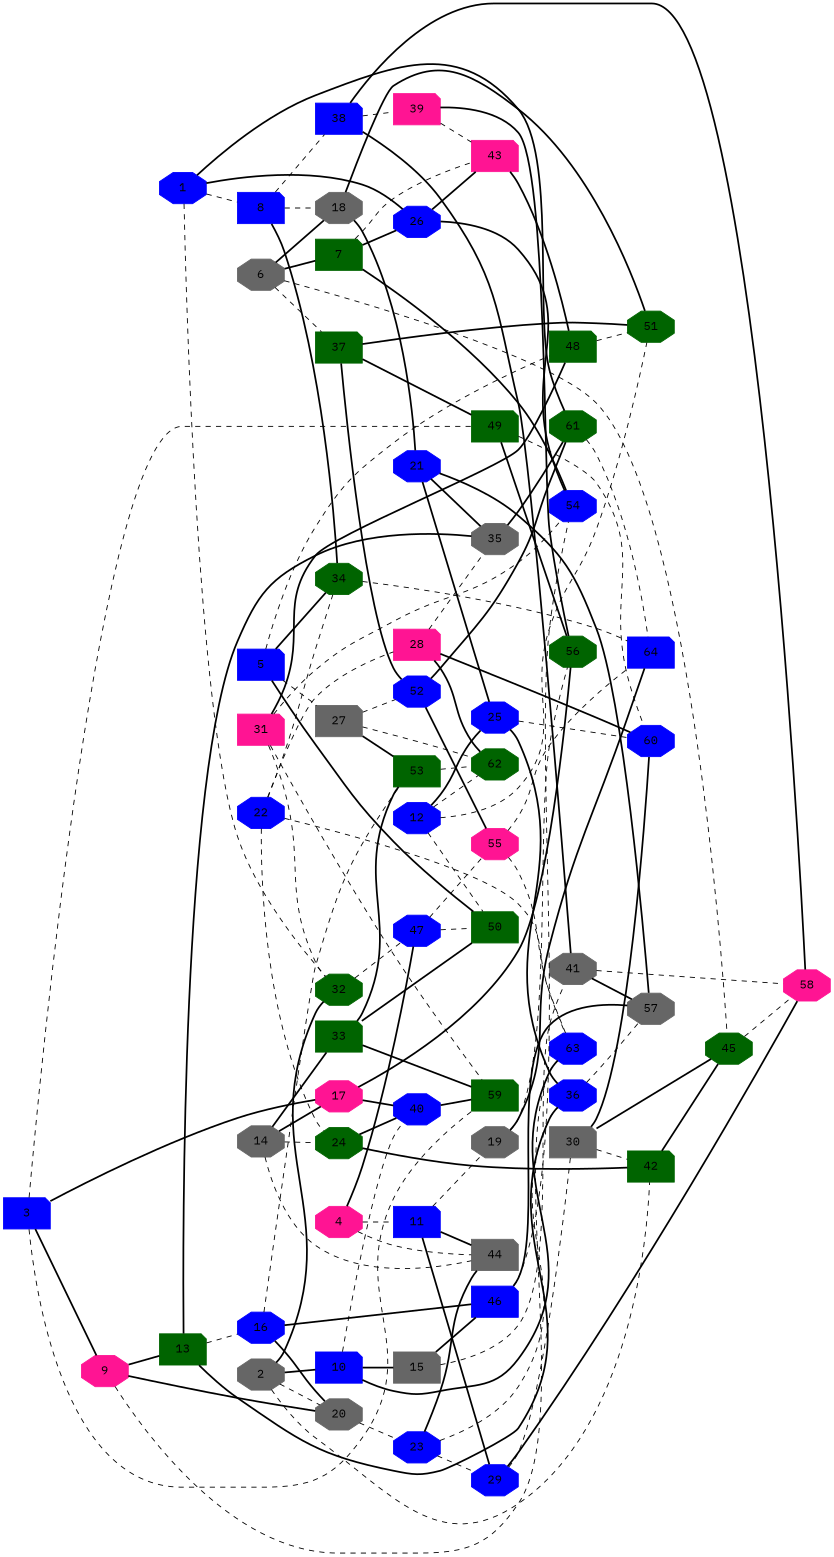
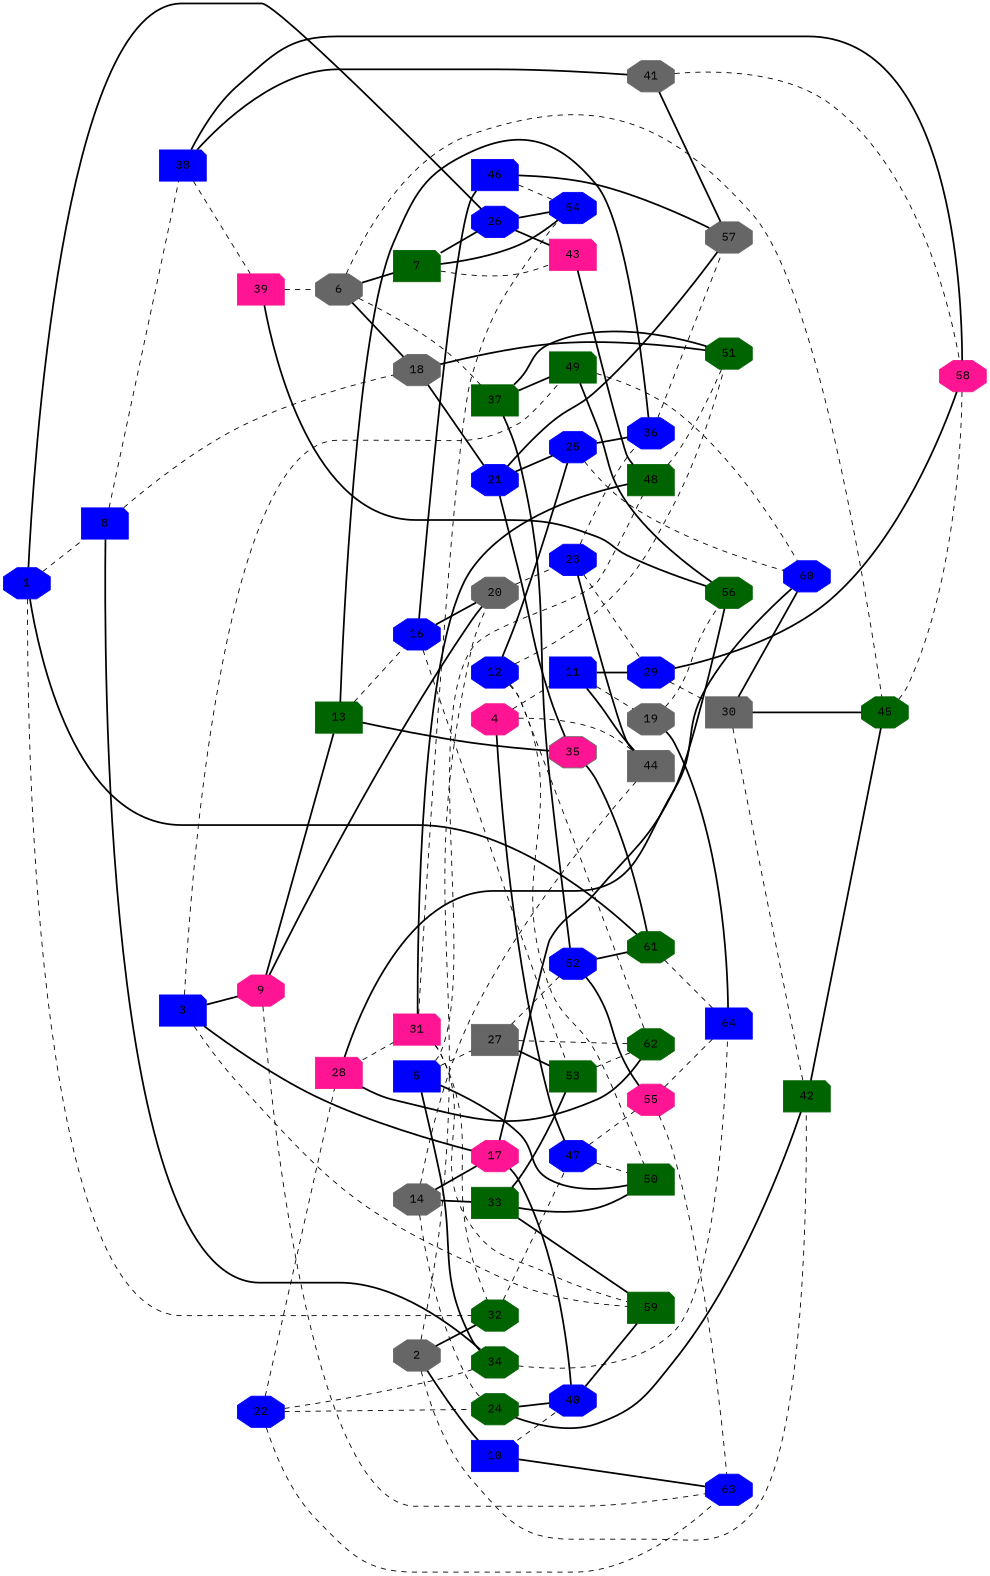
(456, 133) -> (300, 289)
(495, 539) -> (573, 752)
(460, 586) -> (378, 1051)
(417, 1368) -> none
